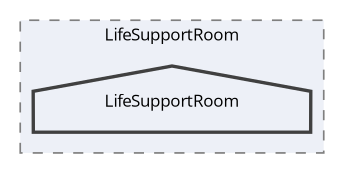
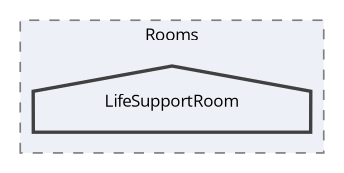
(172, 36) -> (172, 36)
